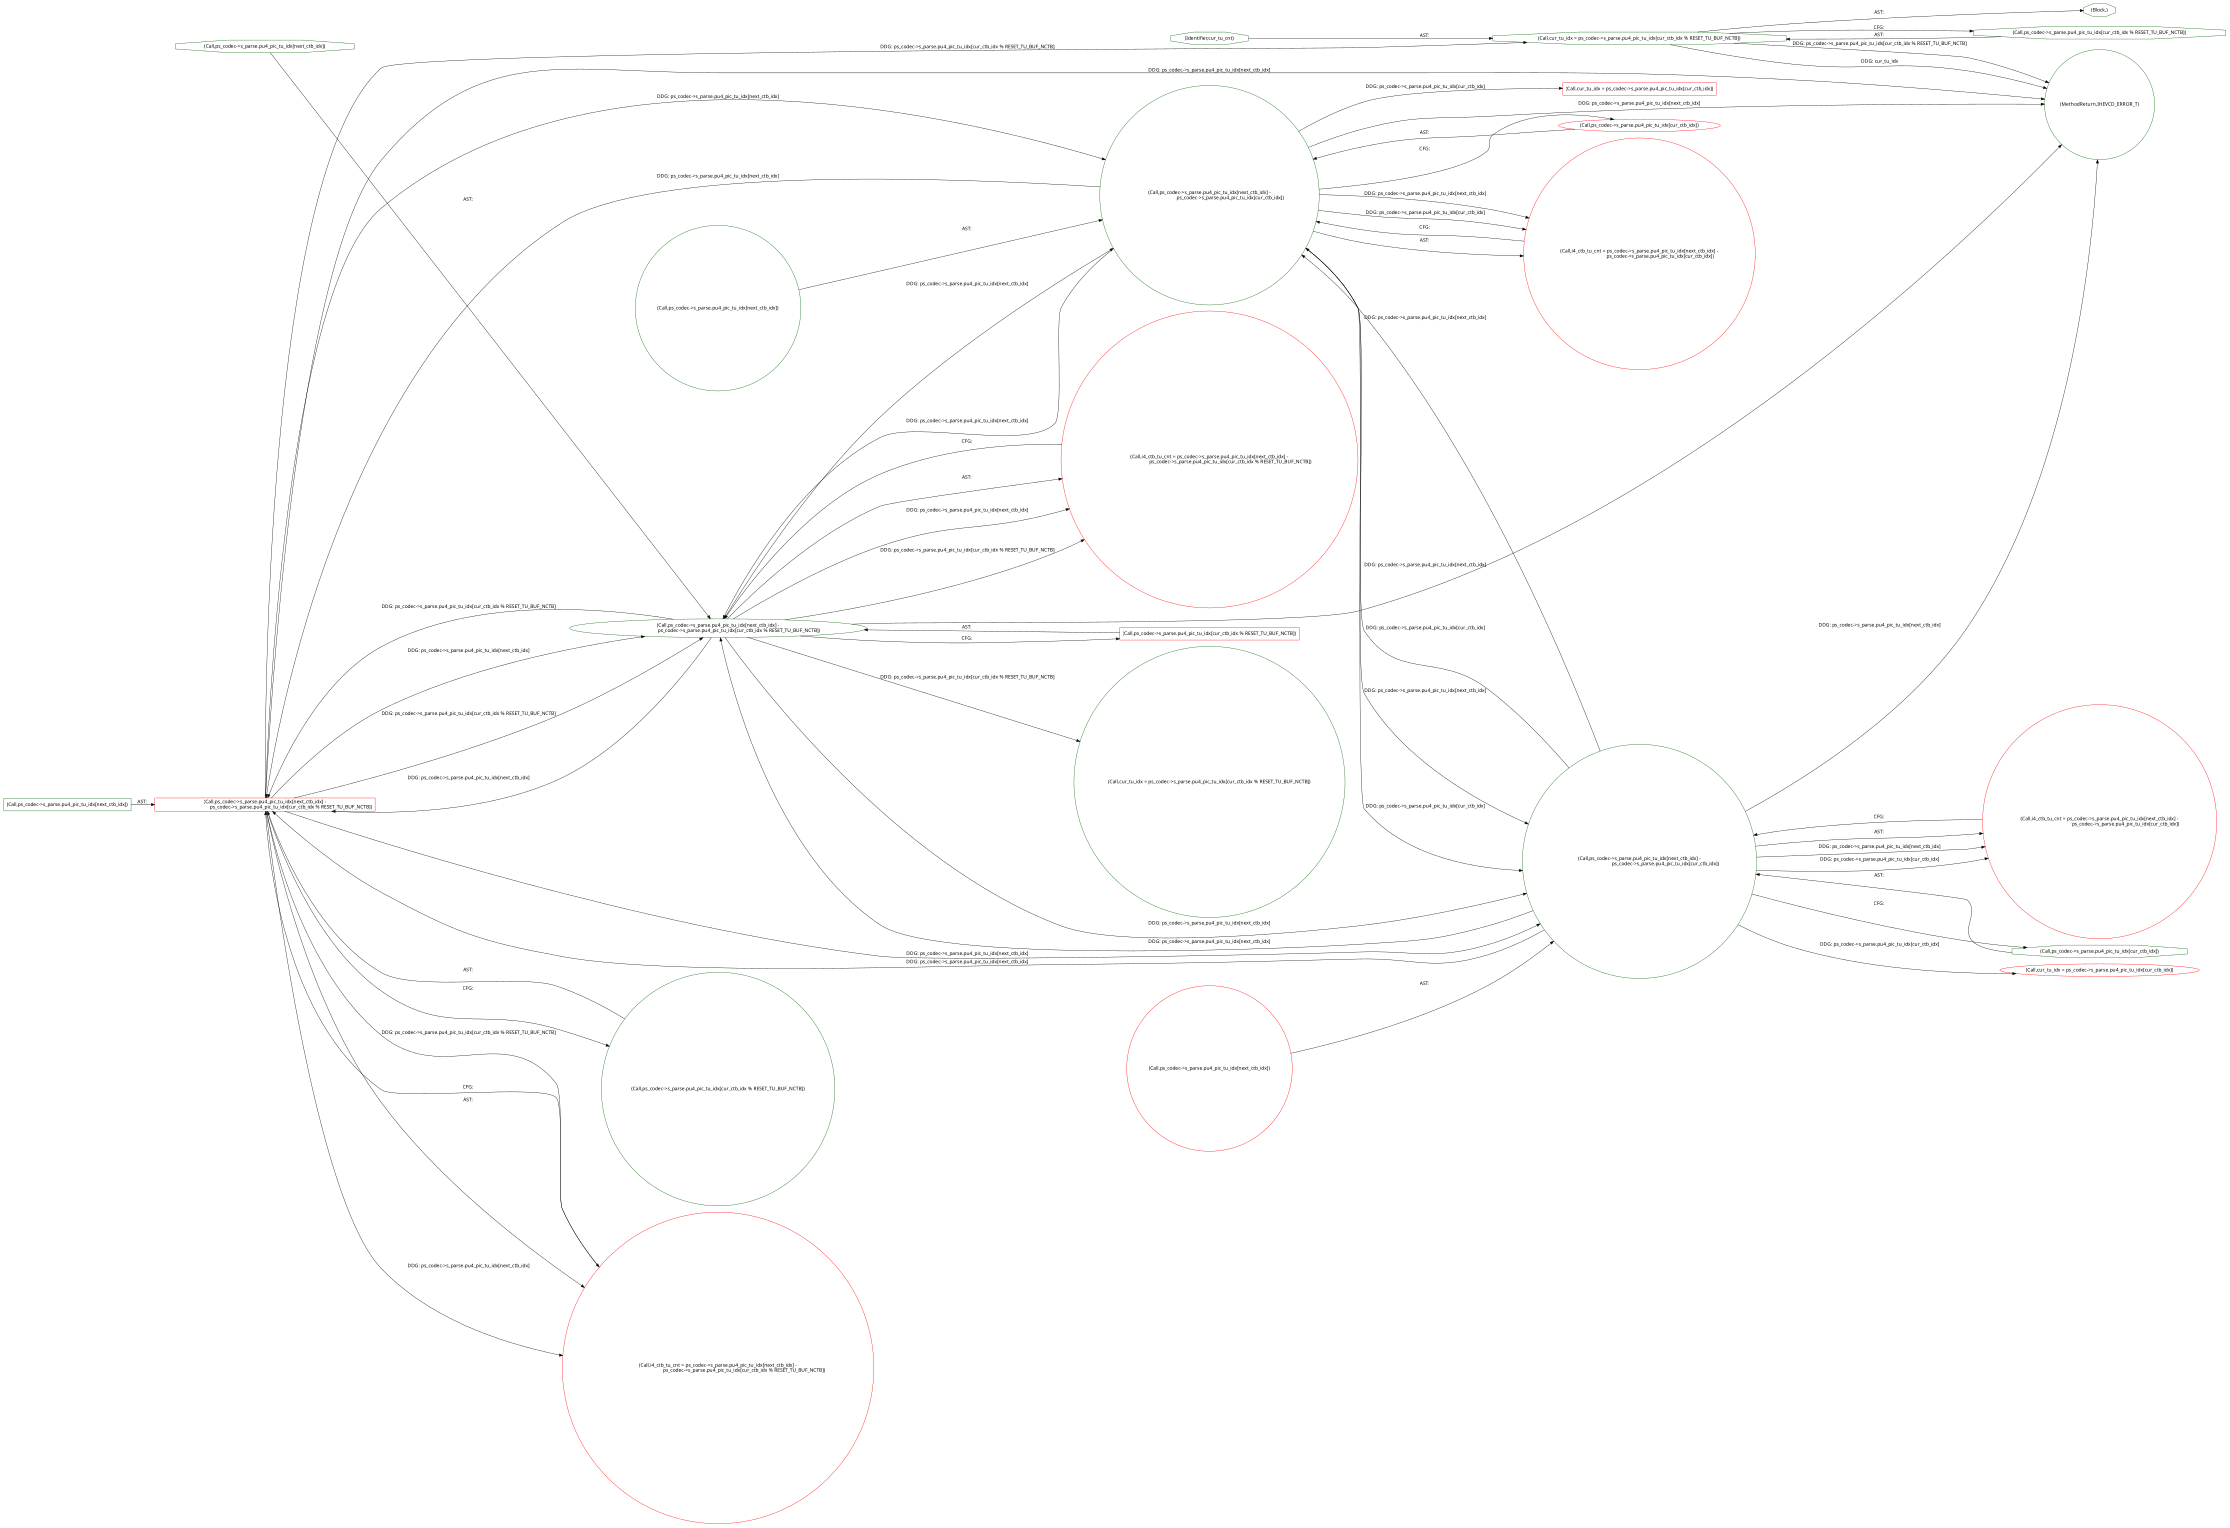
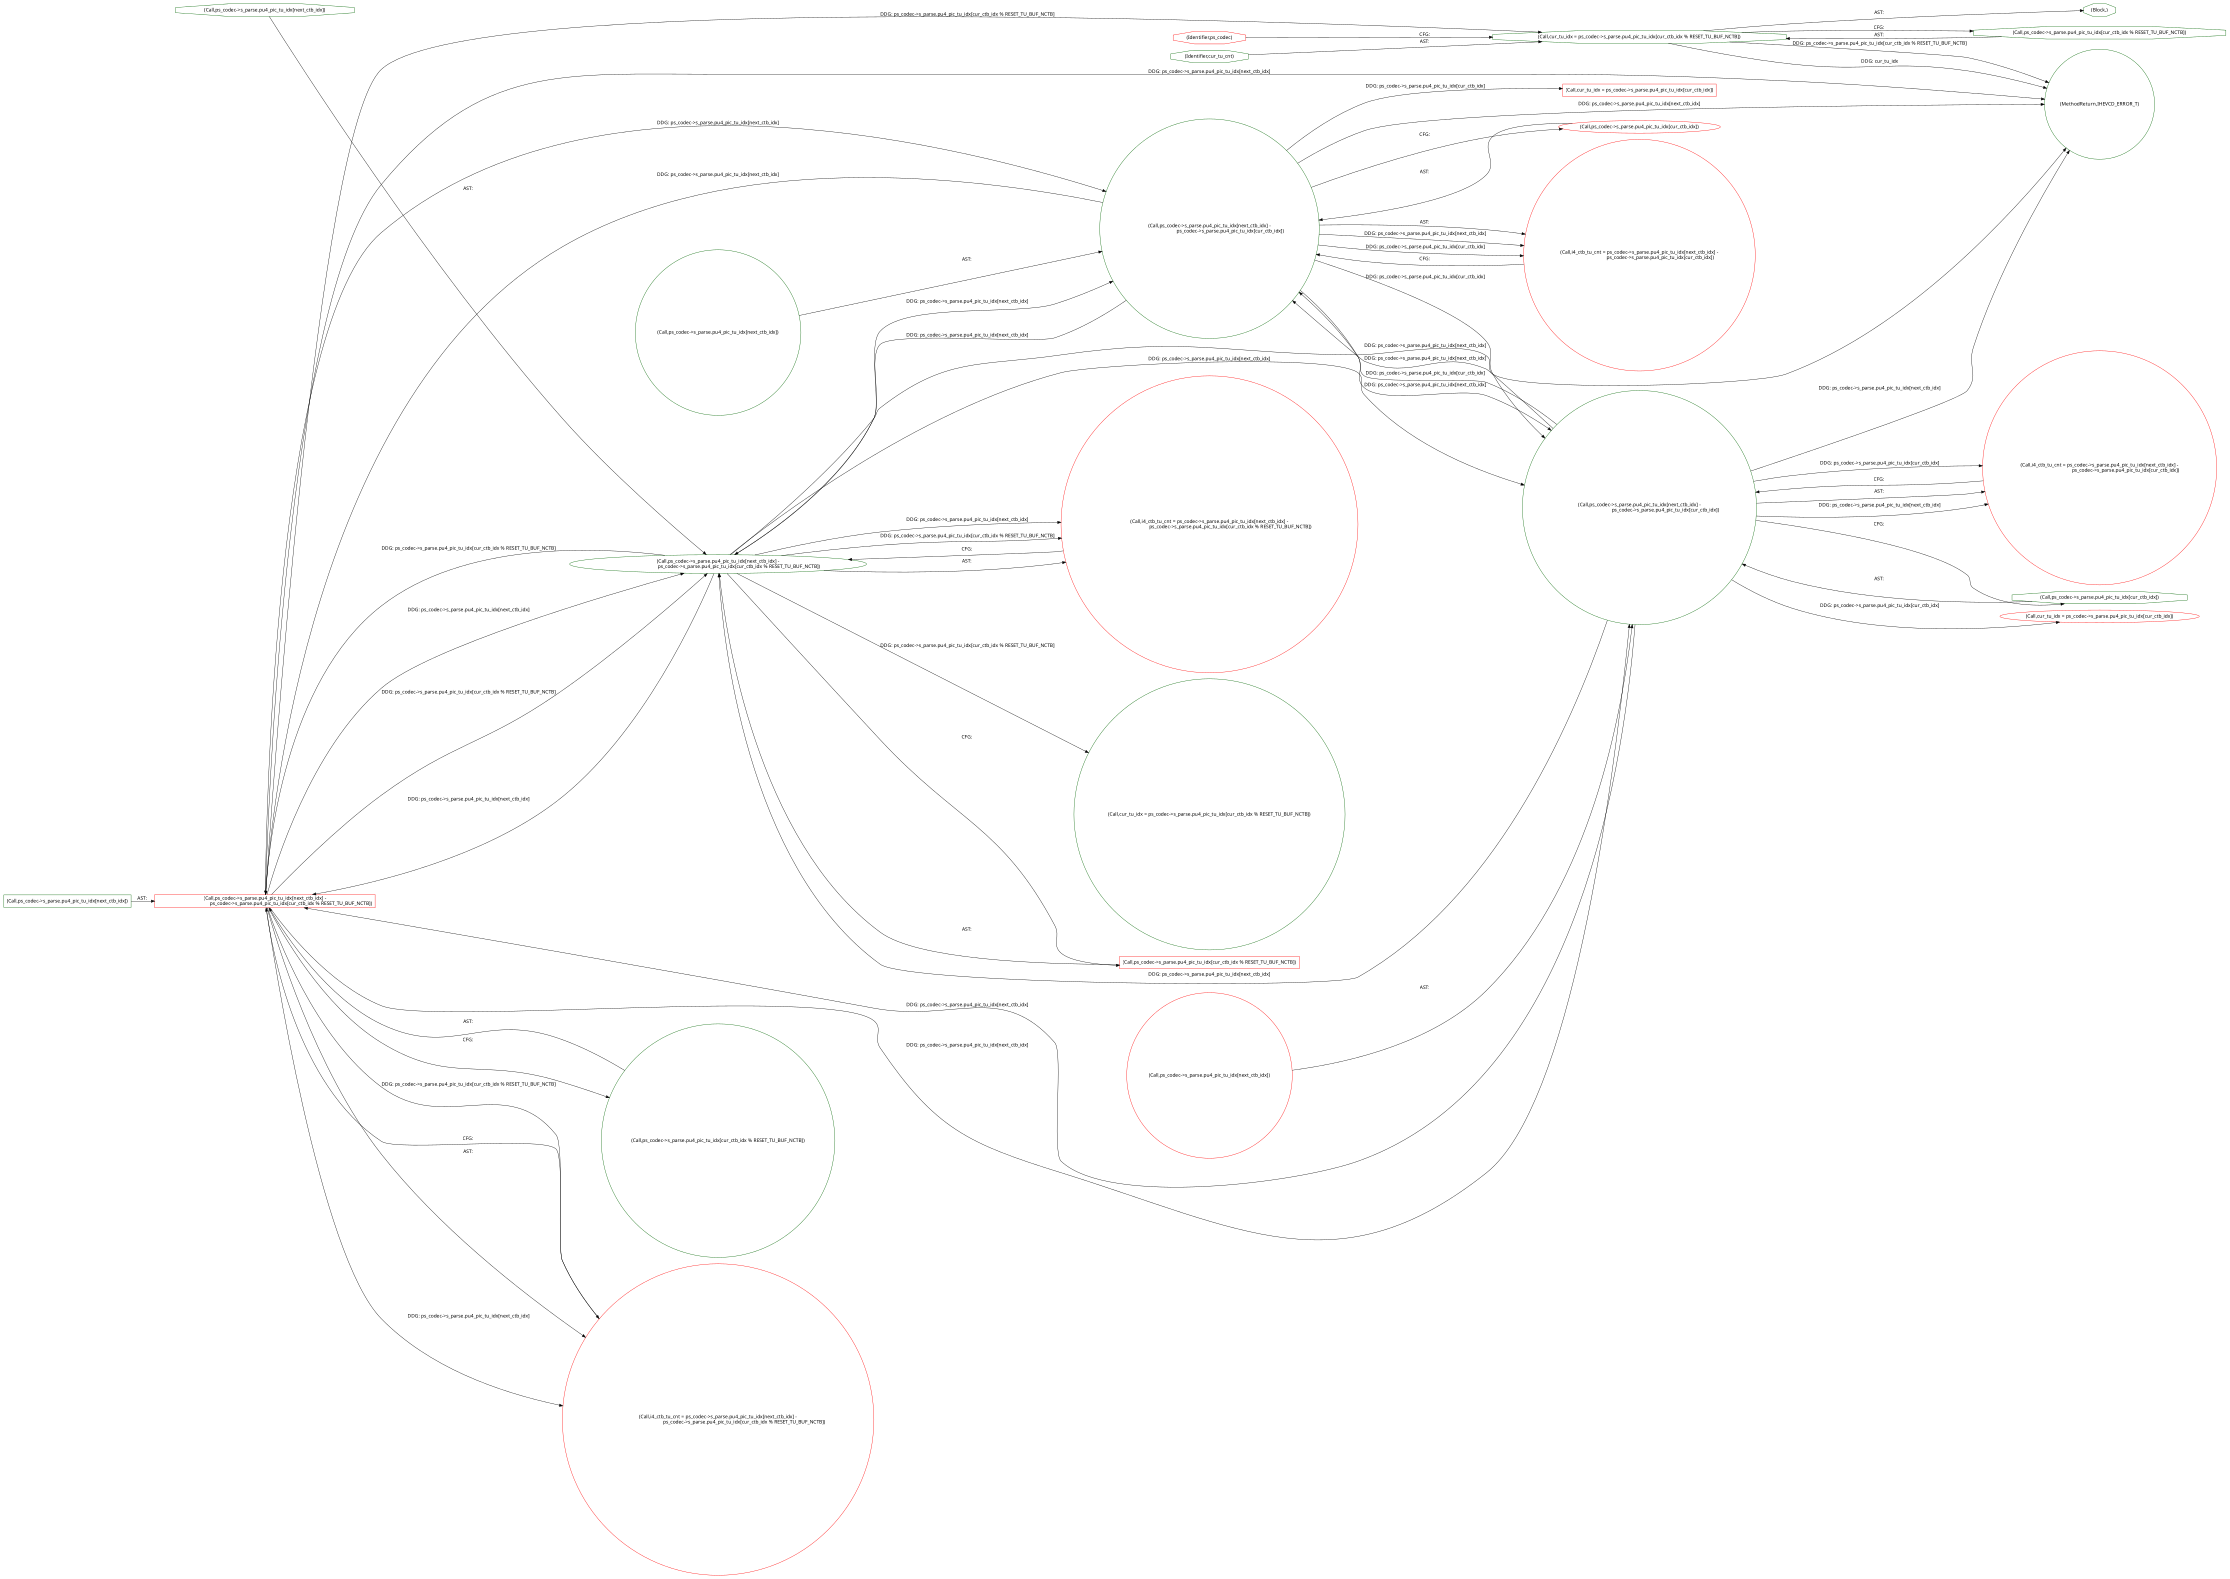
none -> (1210, 38)
